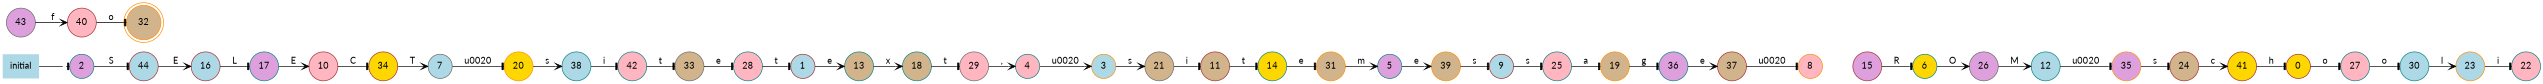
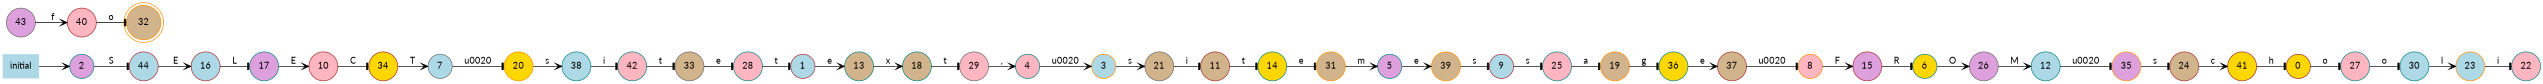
(51, 66) -> (51, 66)
(1673, 66) -> (1673, 66)
none -> (1834, 66)
